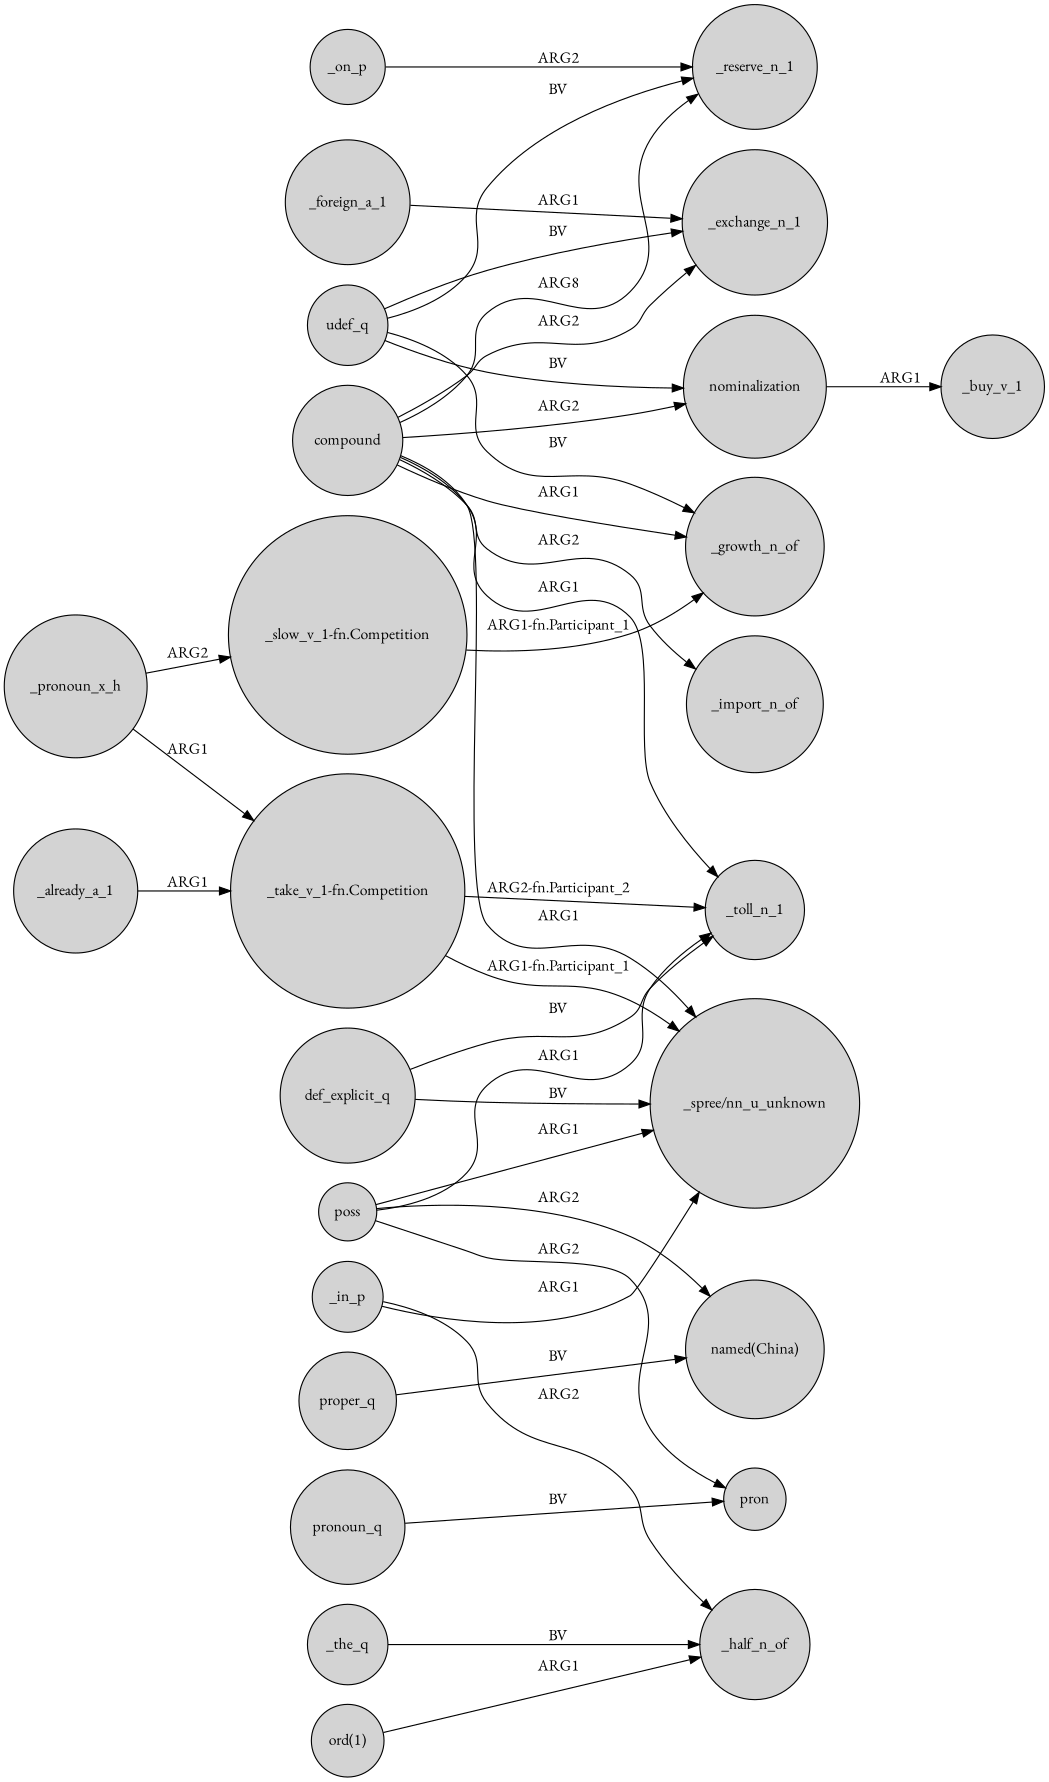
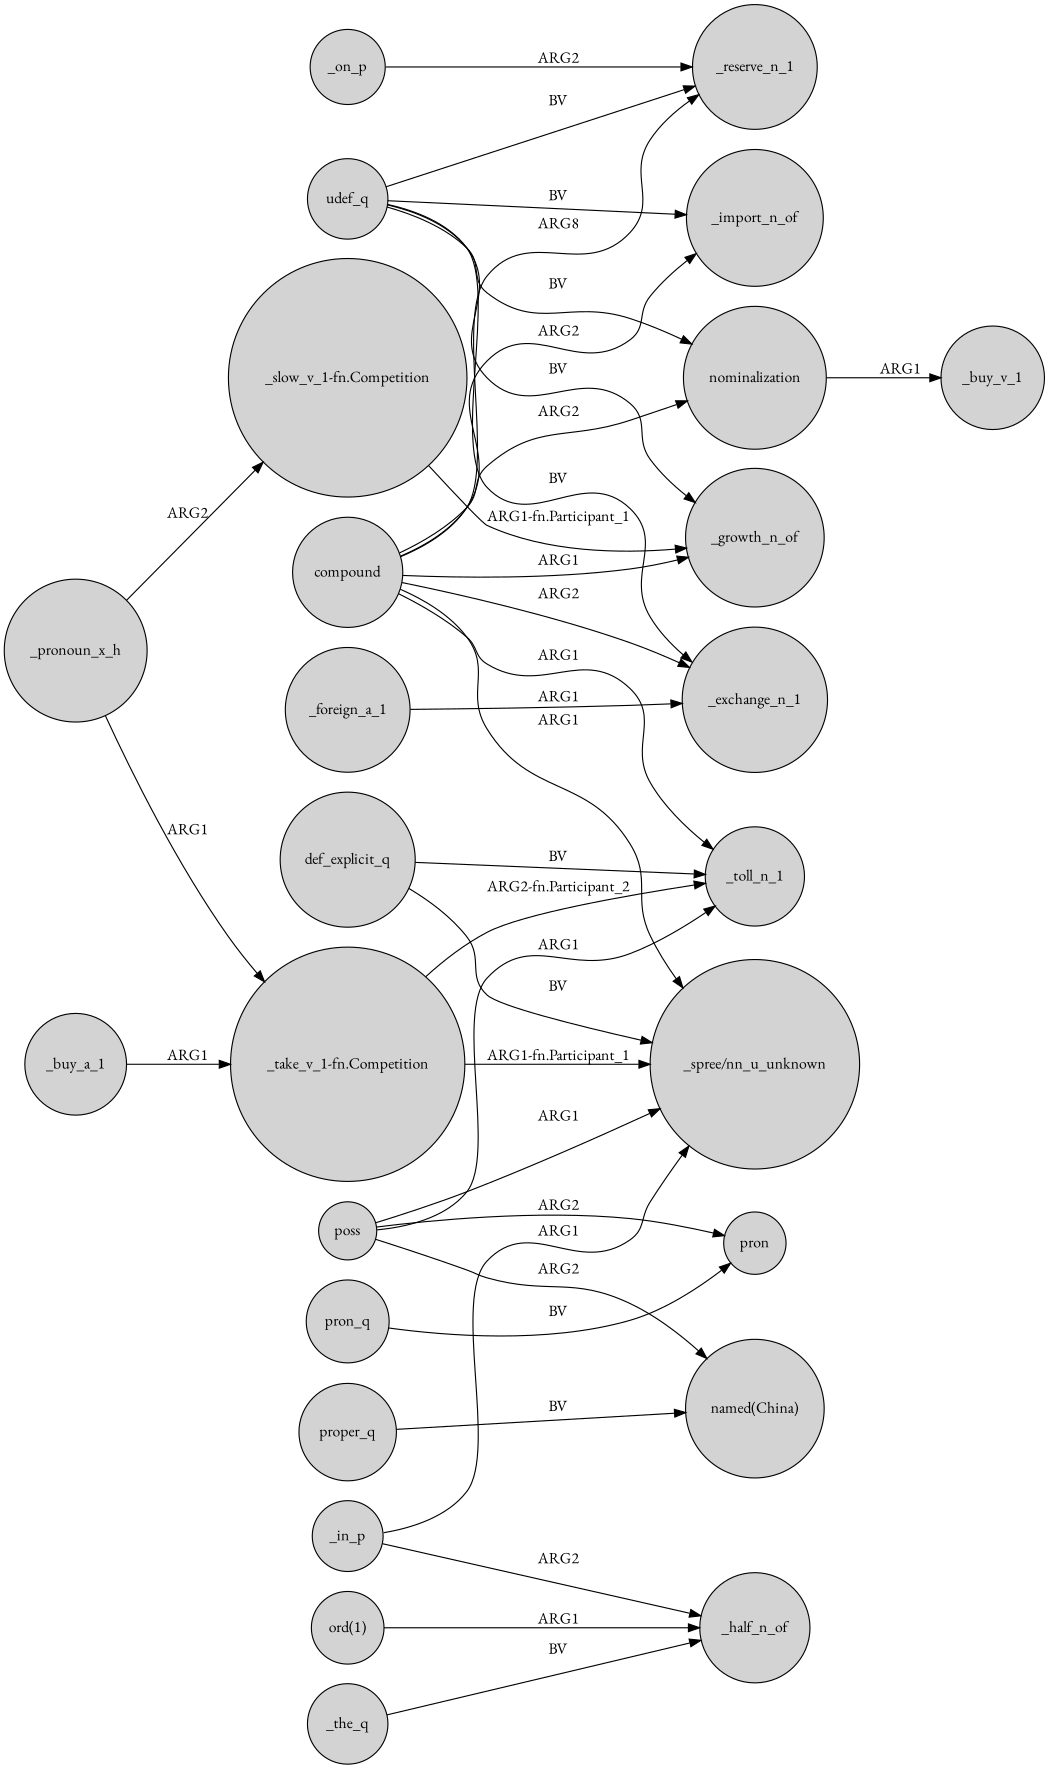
none -> (531, 207)
(76, 891) -> (76, 1064)
(348, 1527) -> (348, 1321)
